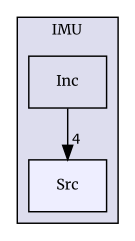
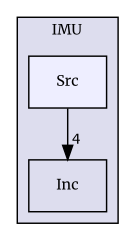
(68, 127) -> (68, 127)
